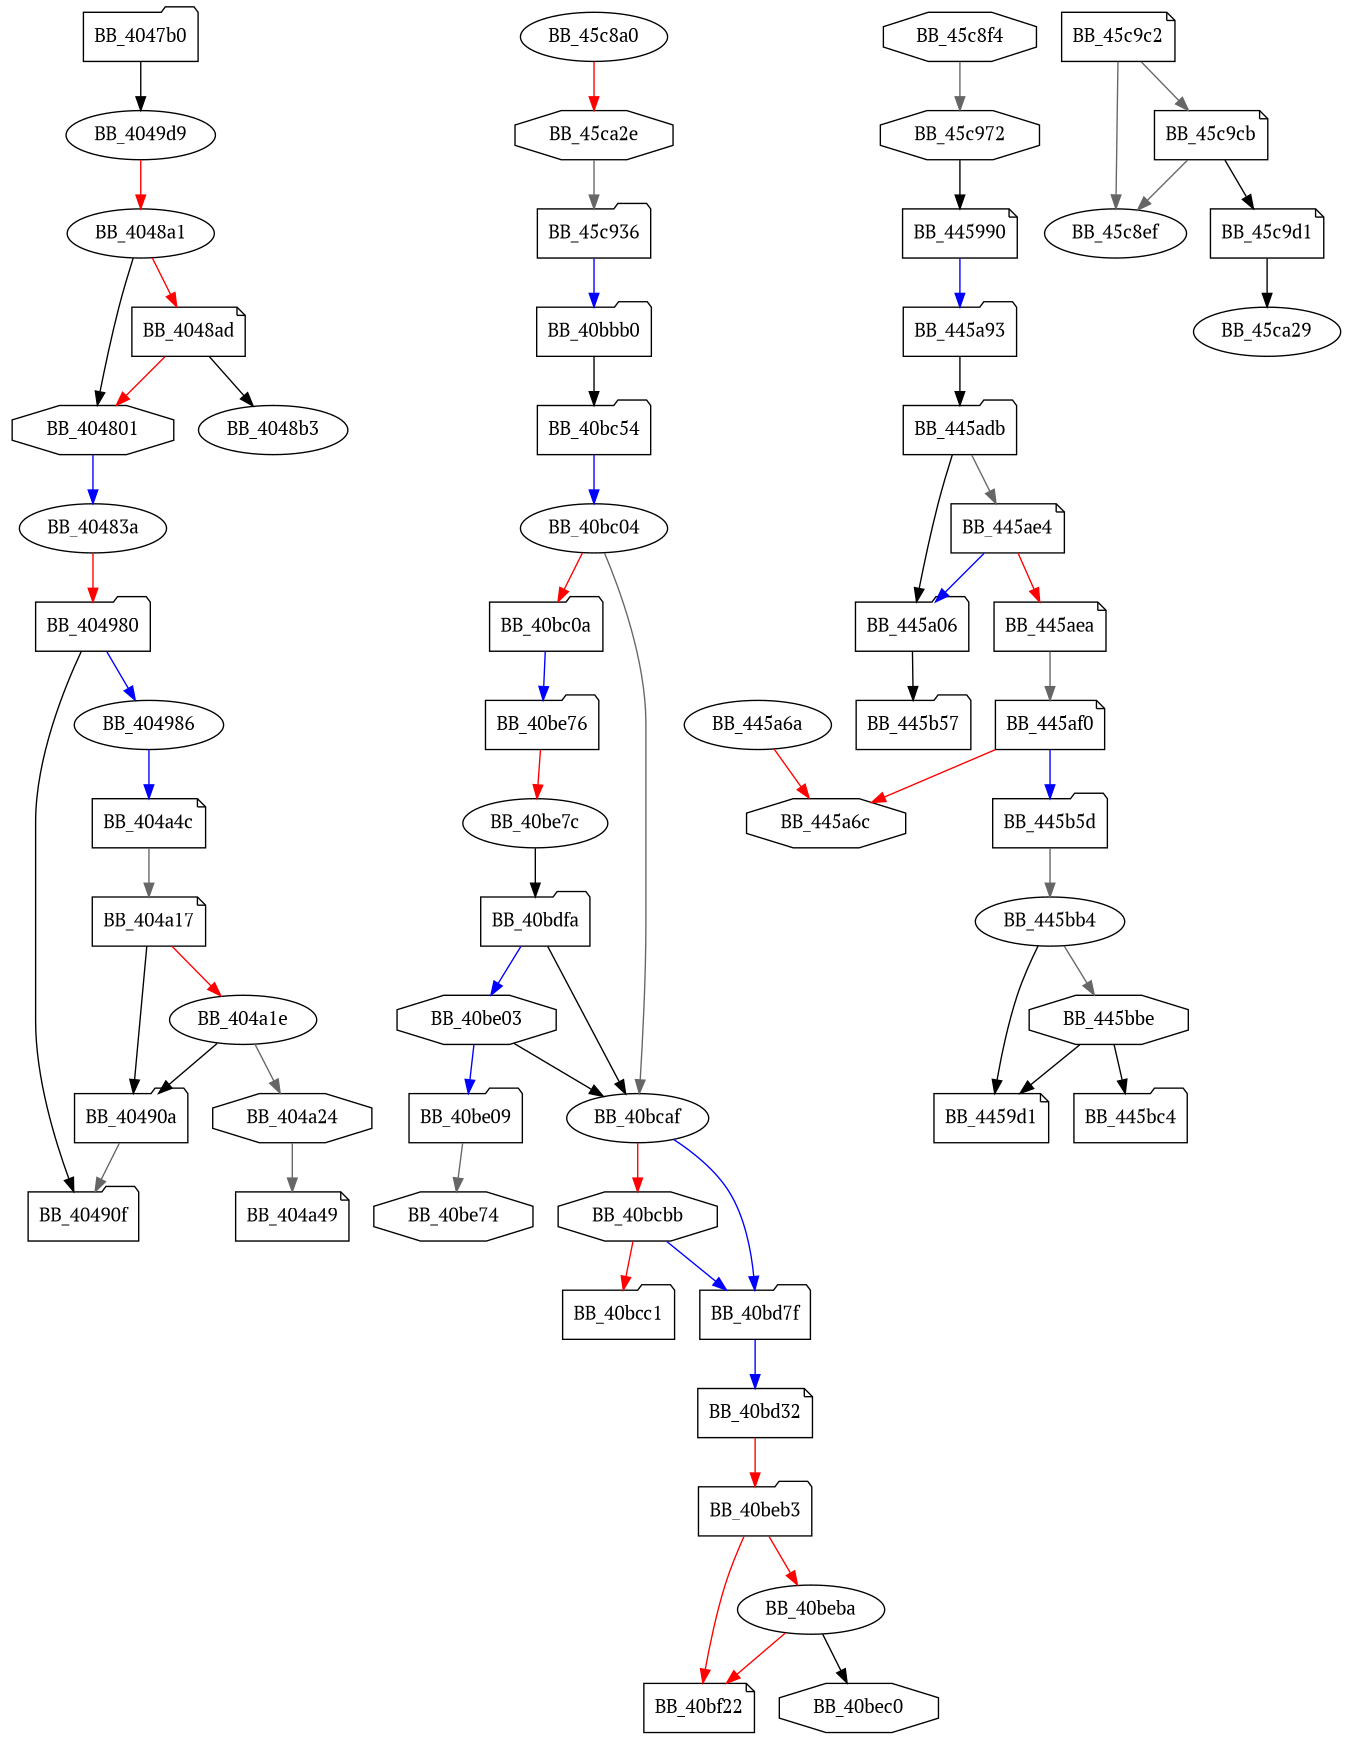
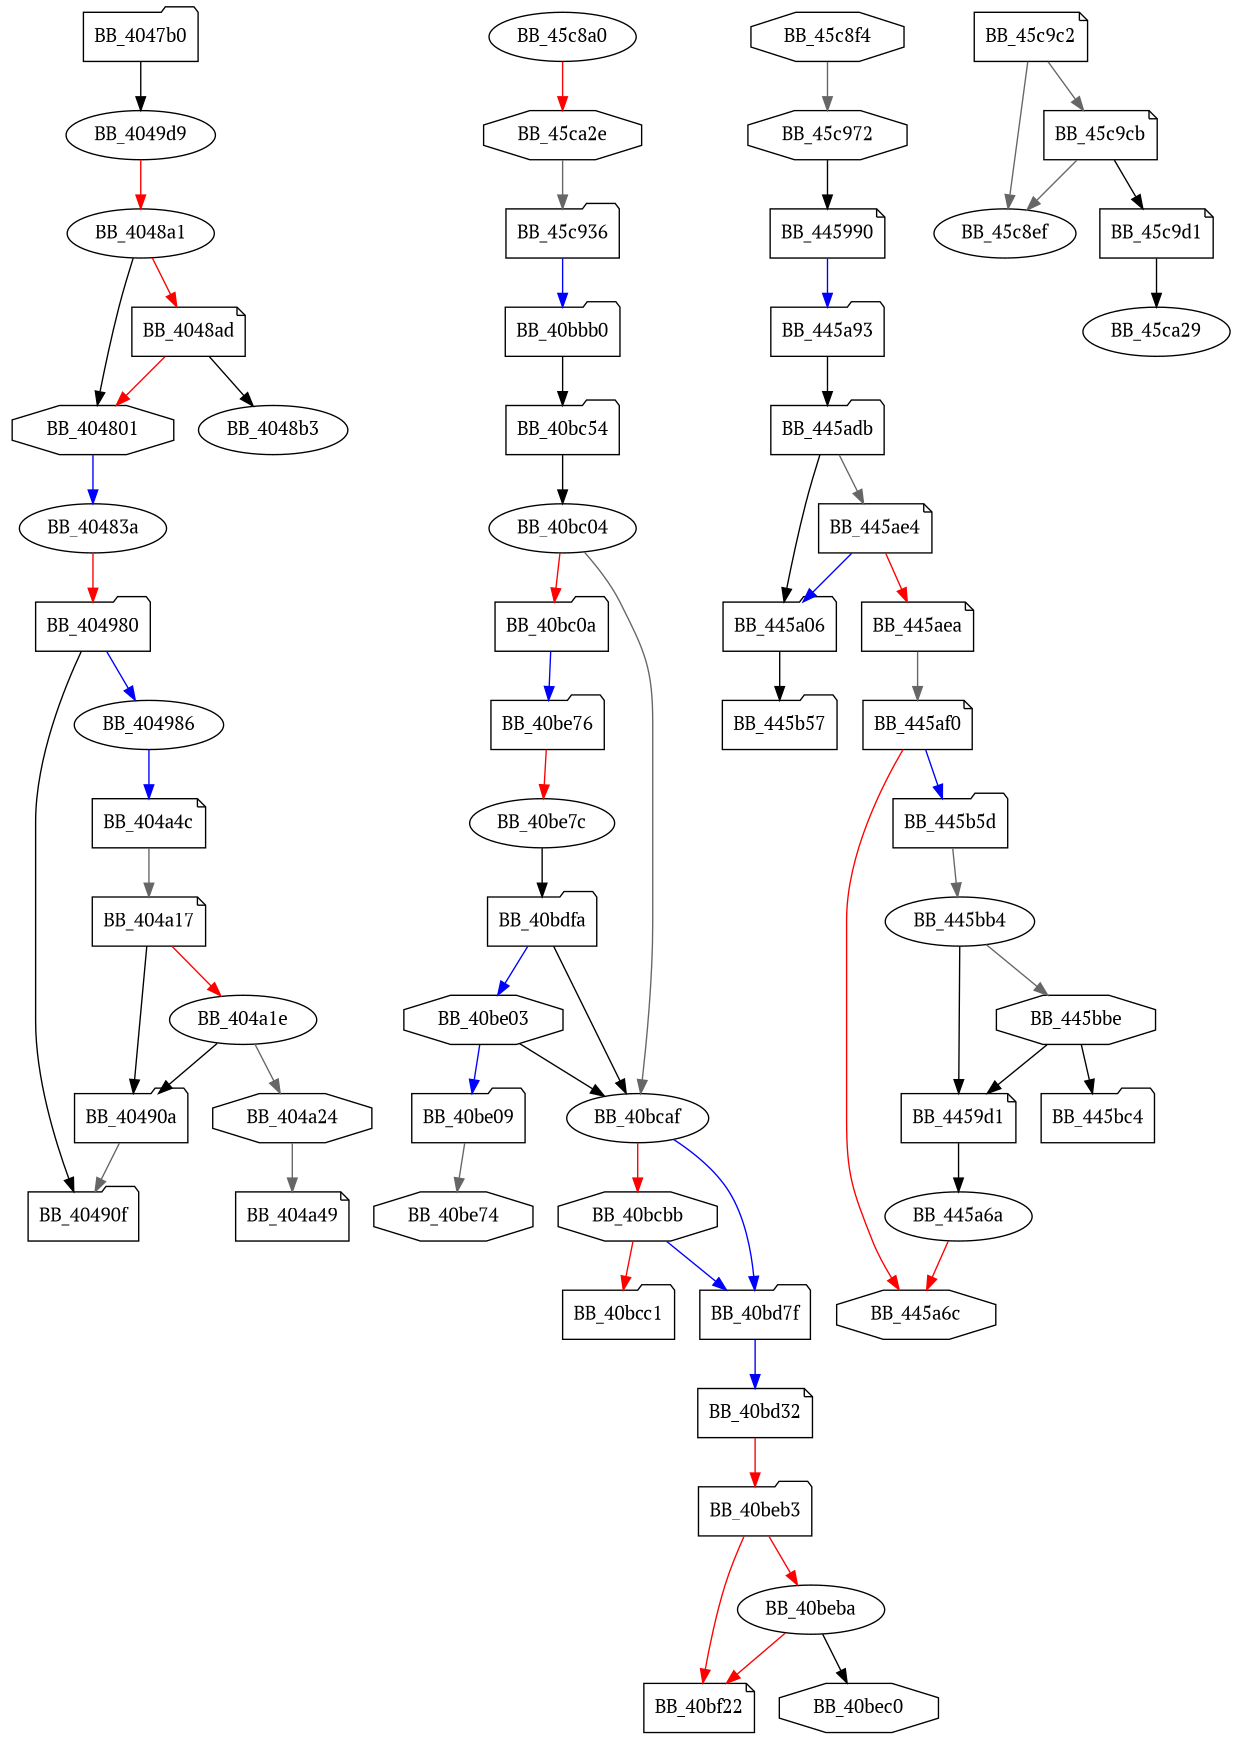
(594, 473) -> (563, 473)
none -> (959, 1161)
